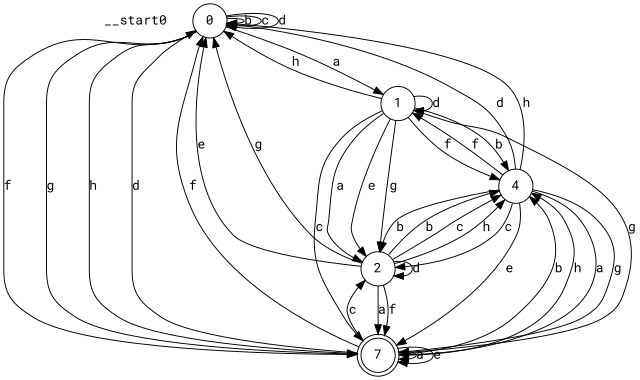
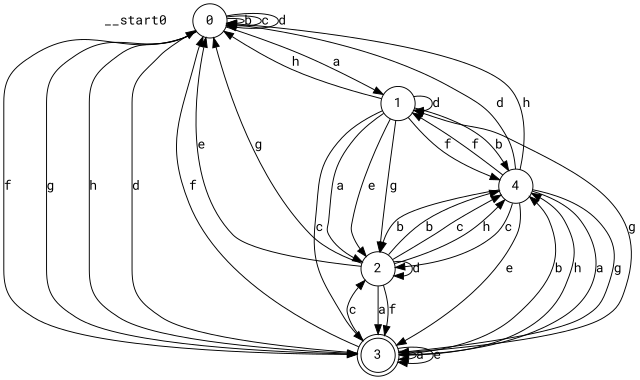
(378, 355) -> (378, 355)
